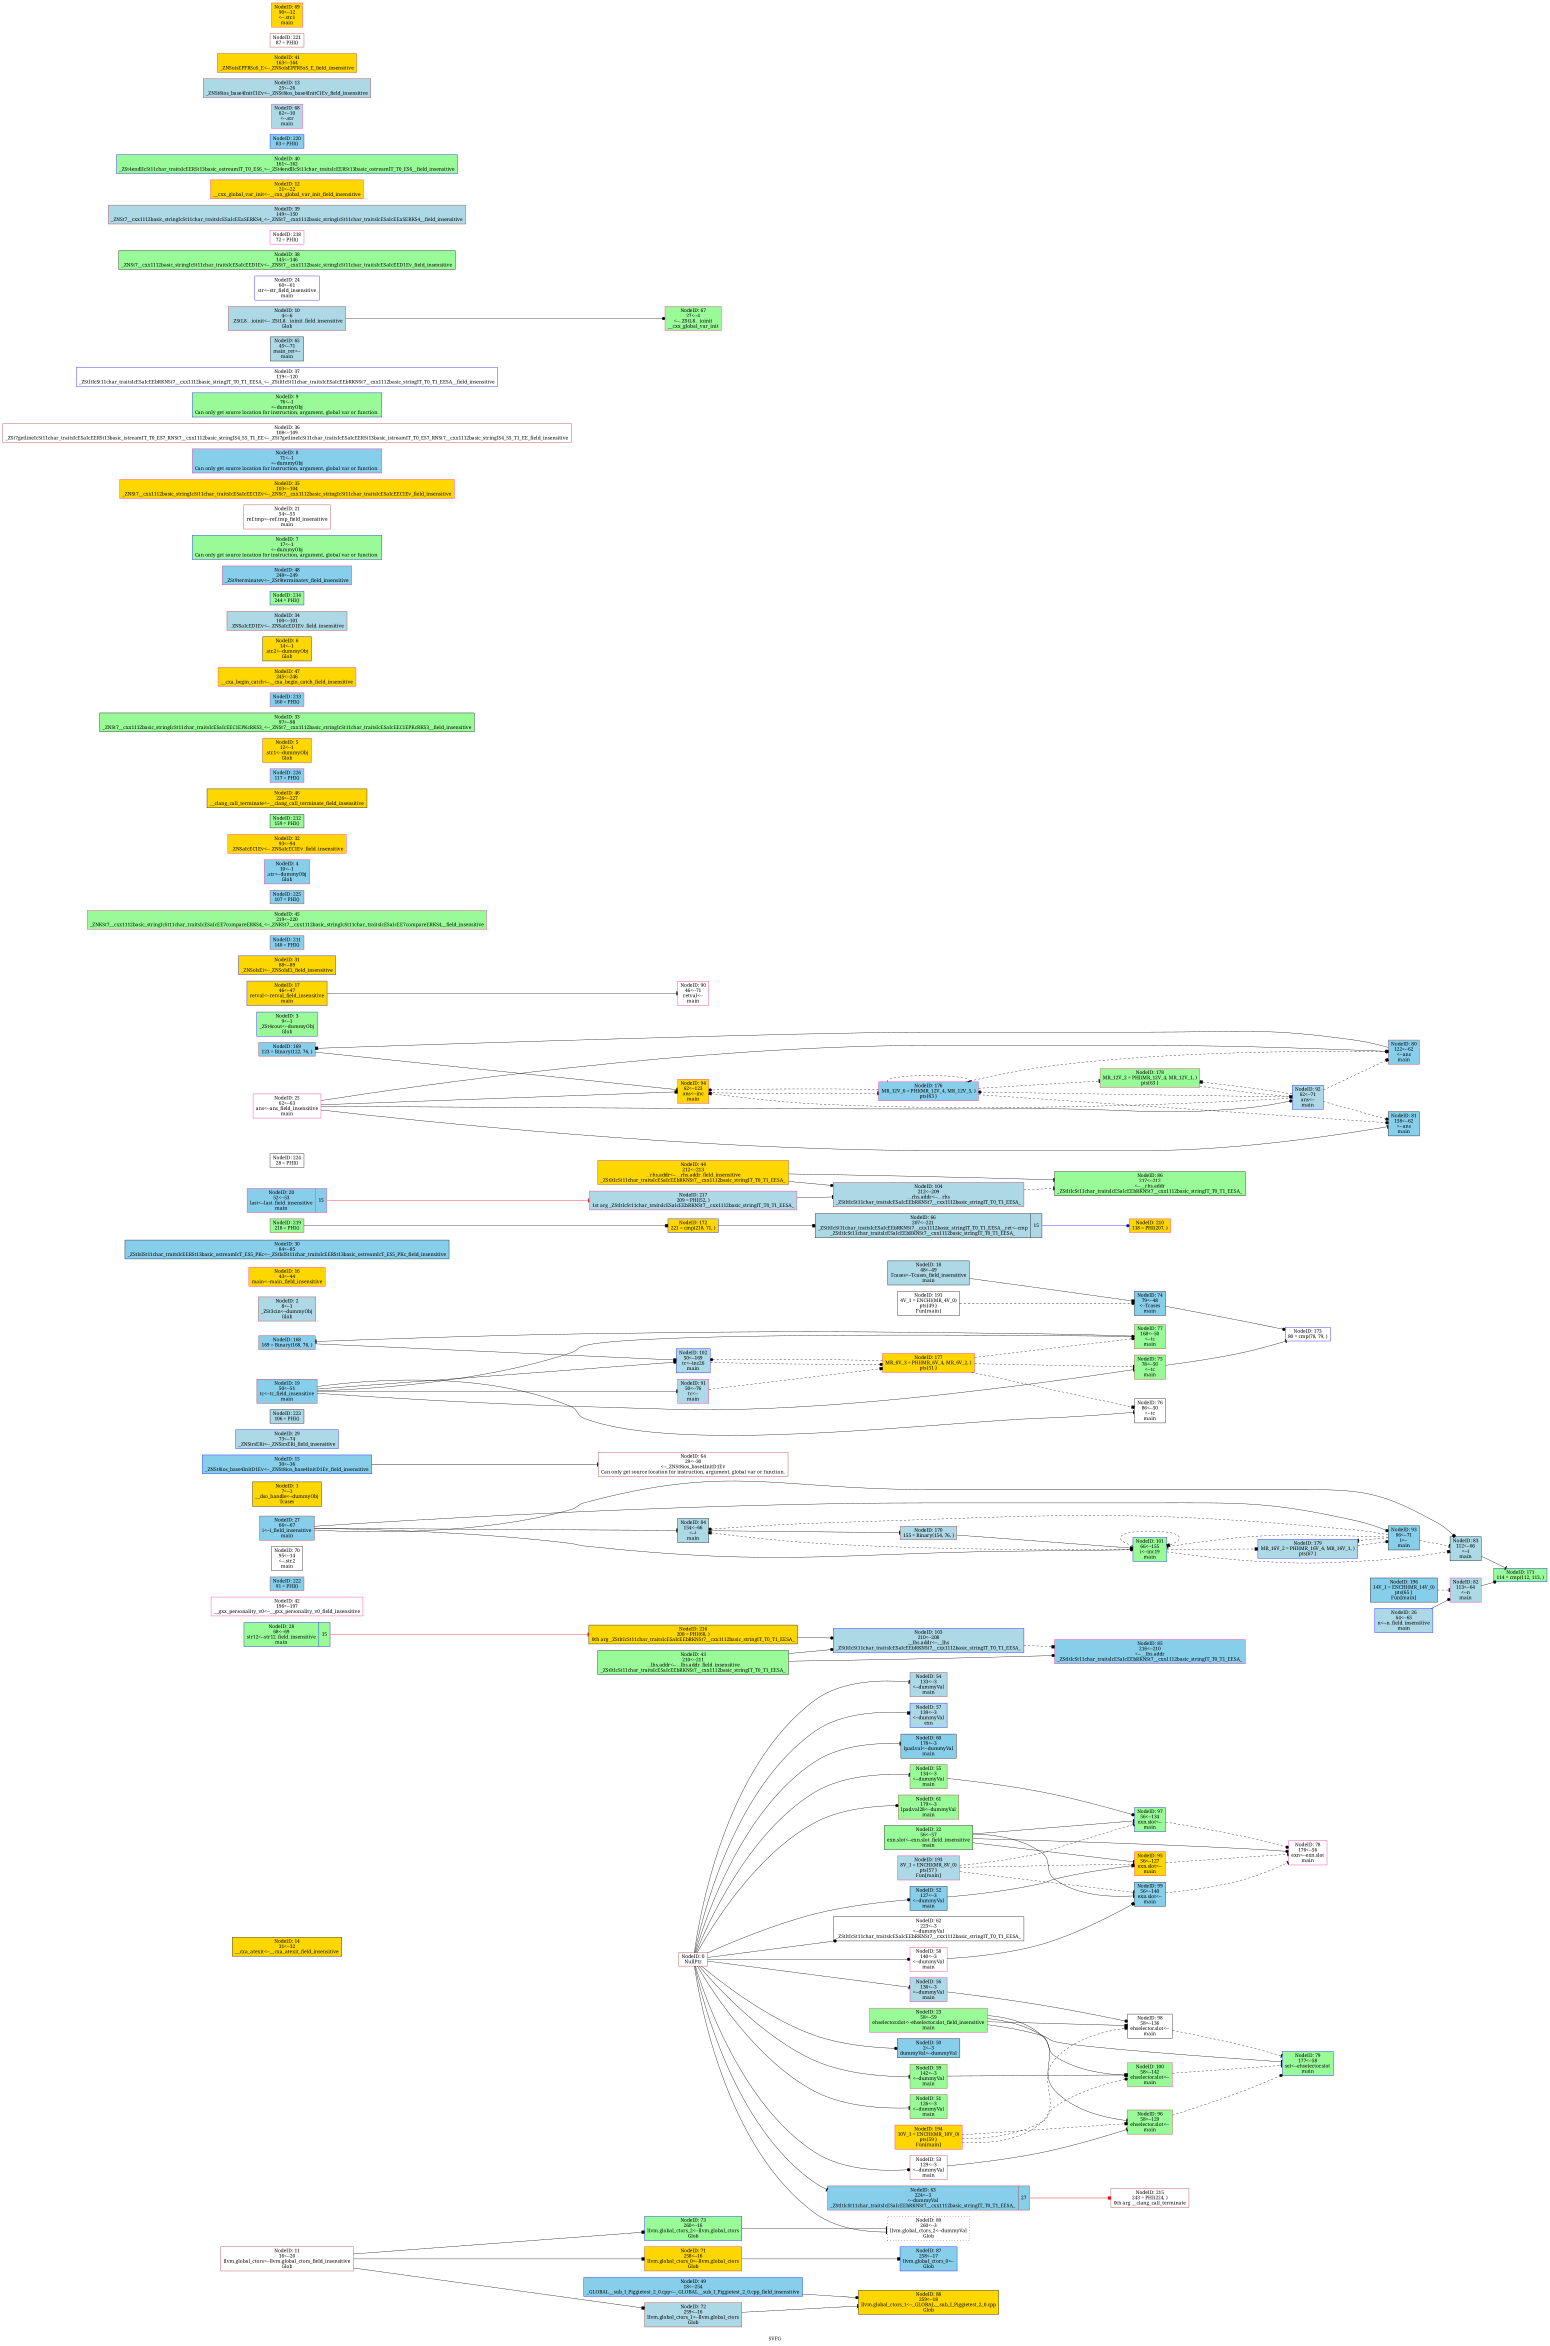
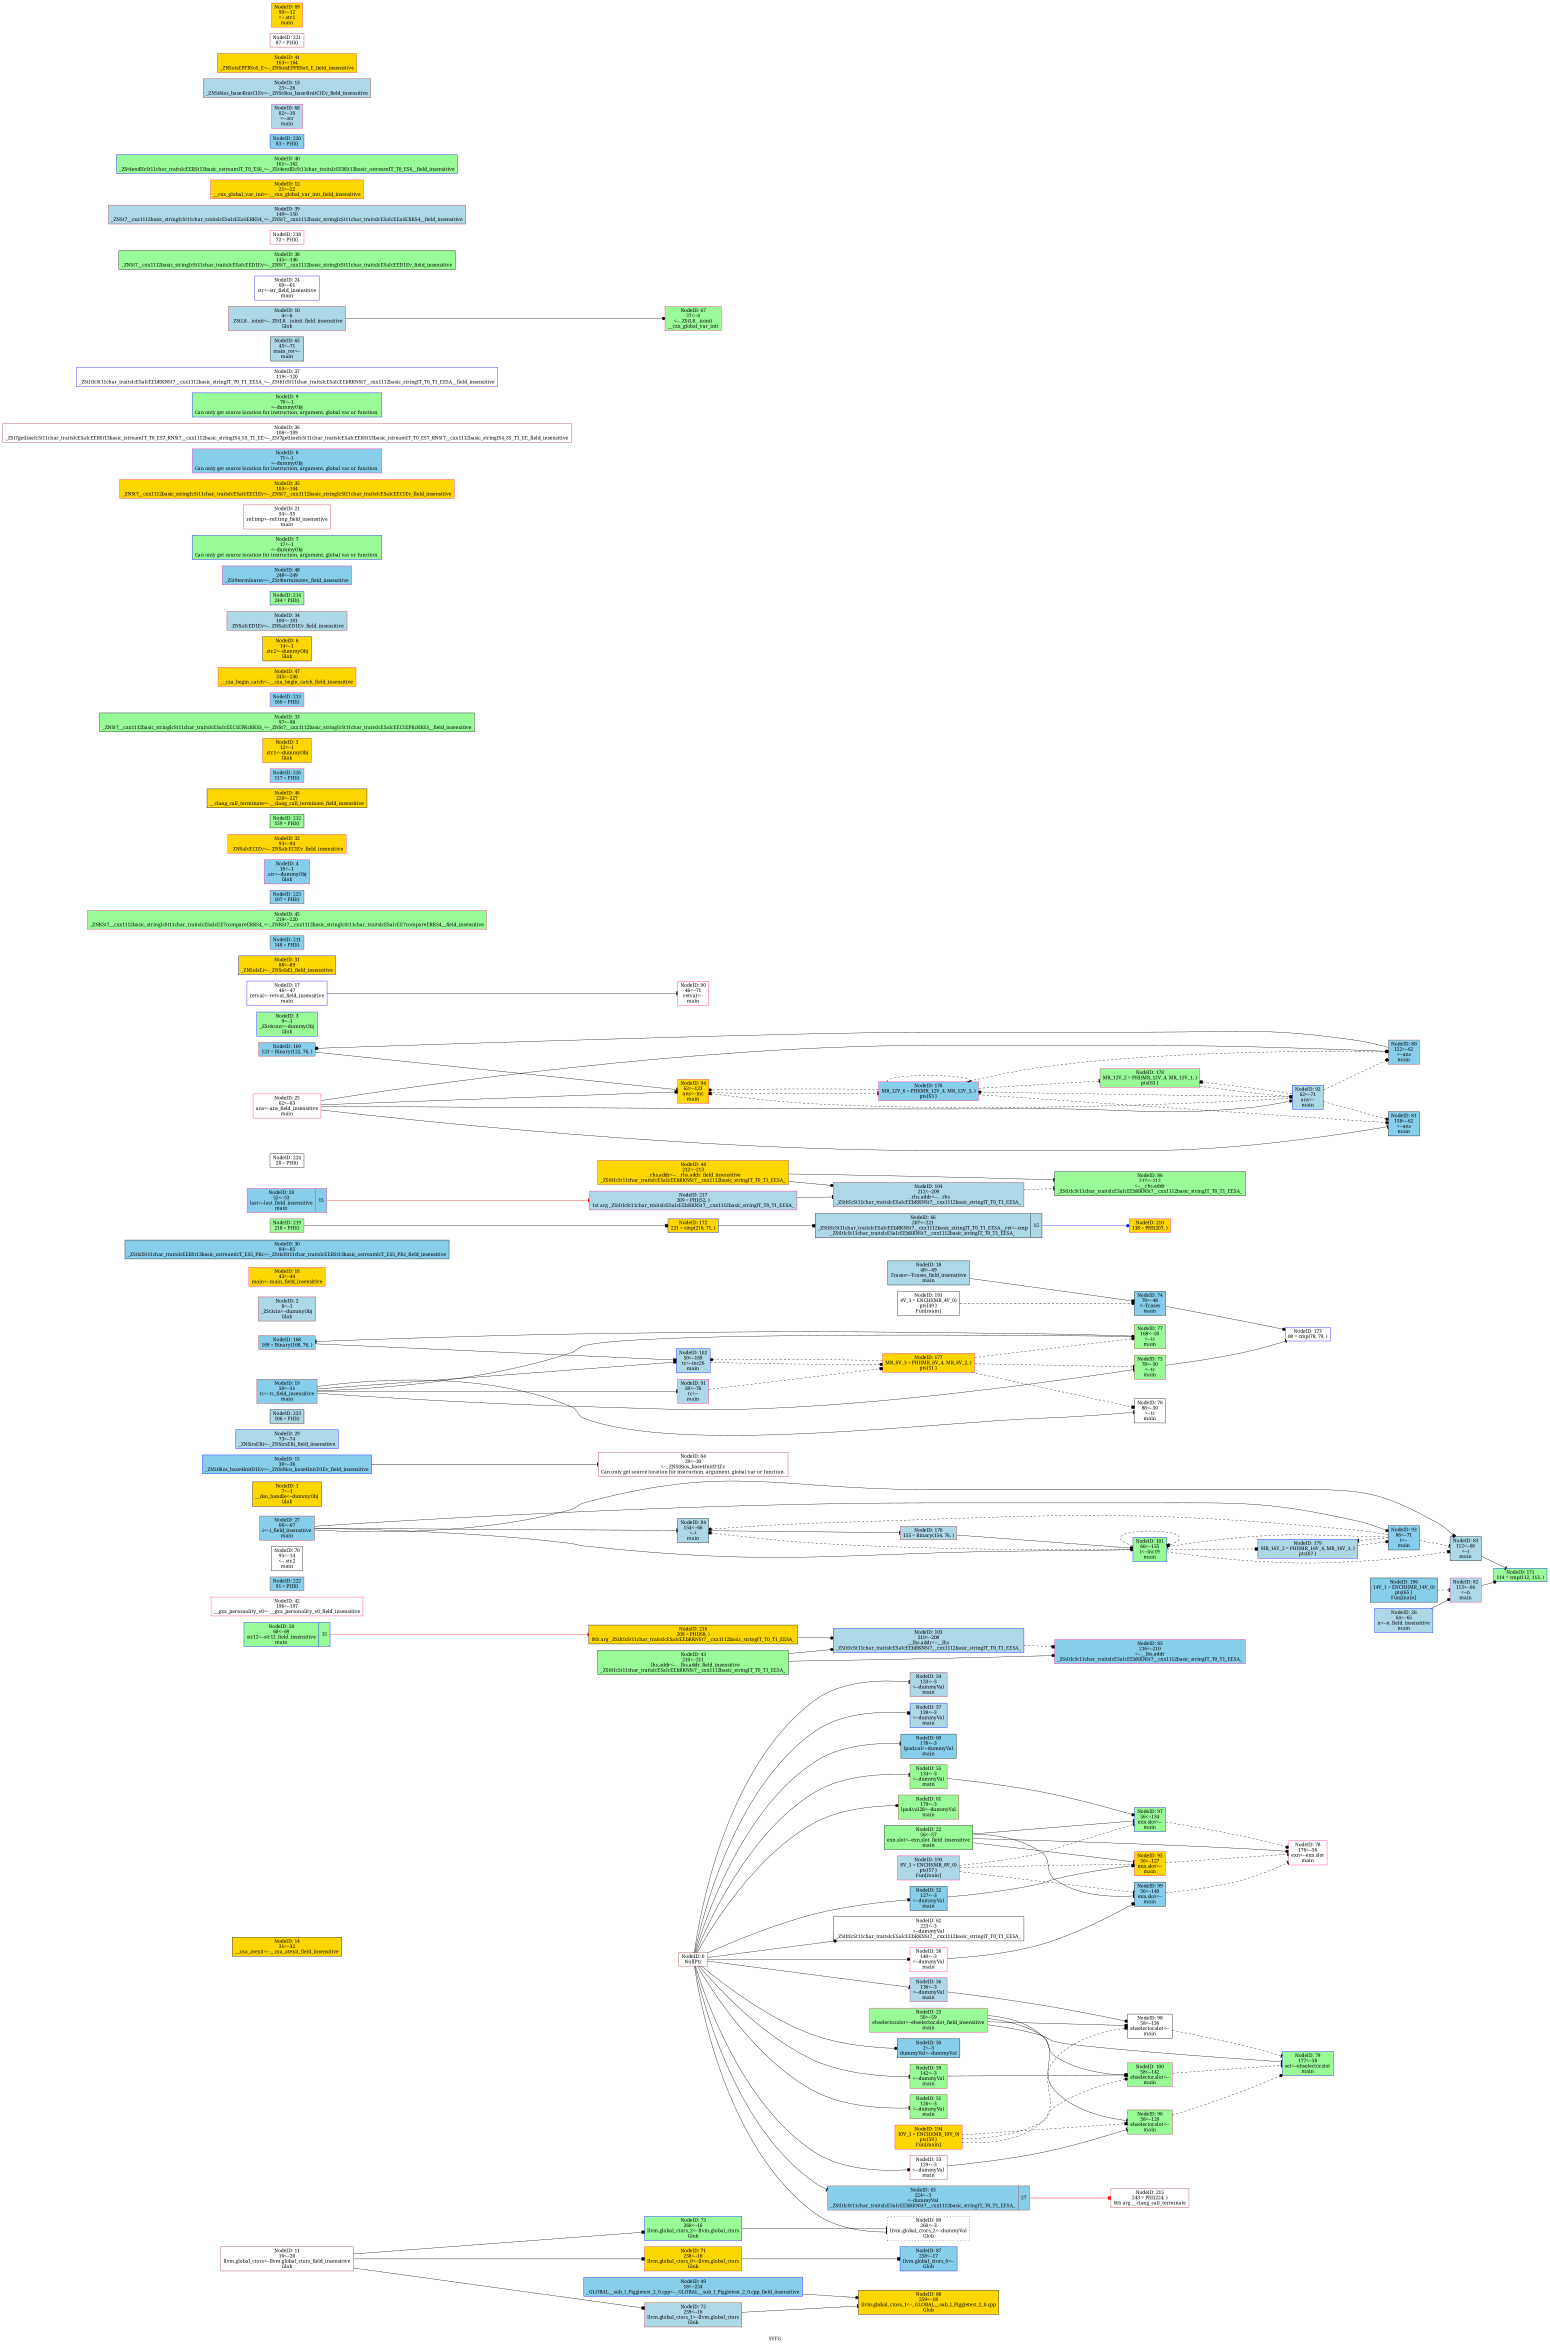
(287, 993) -> (287, 993)
(287, 1502) -> (287, 1502)
(929, 1723) -> (929, 1723)
